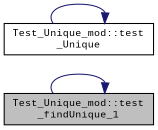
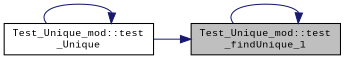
none -> (167, 39)
